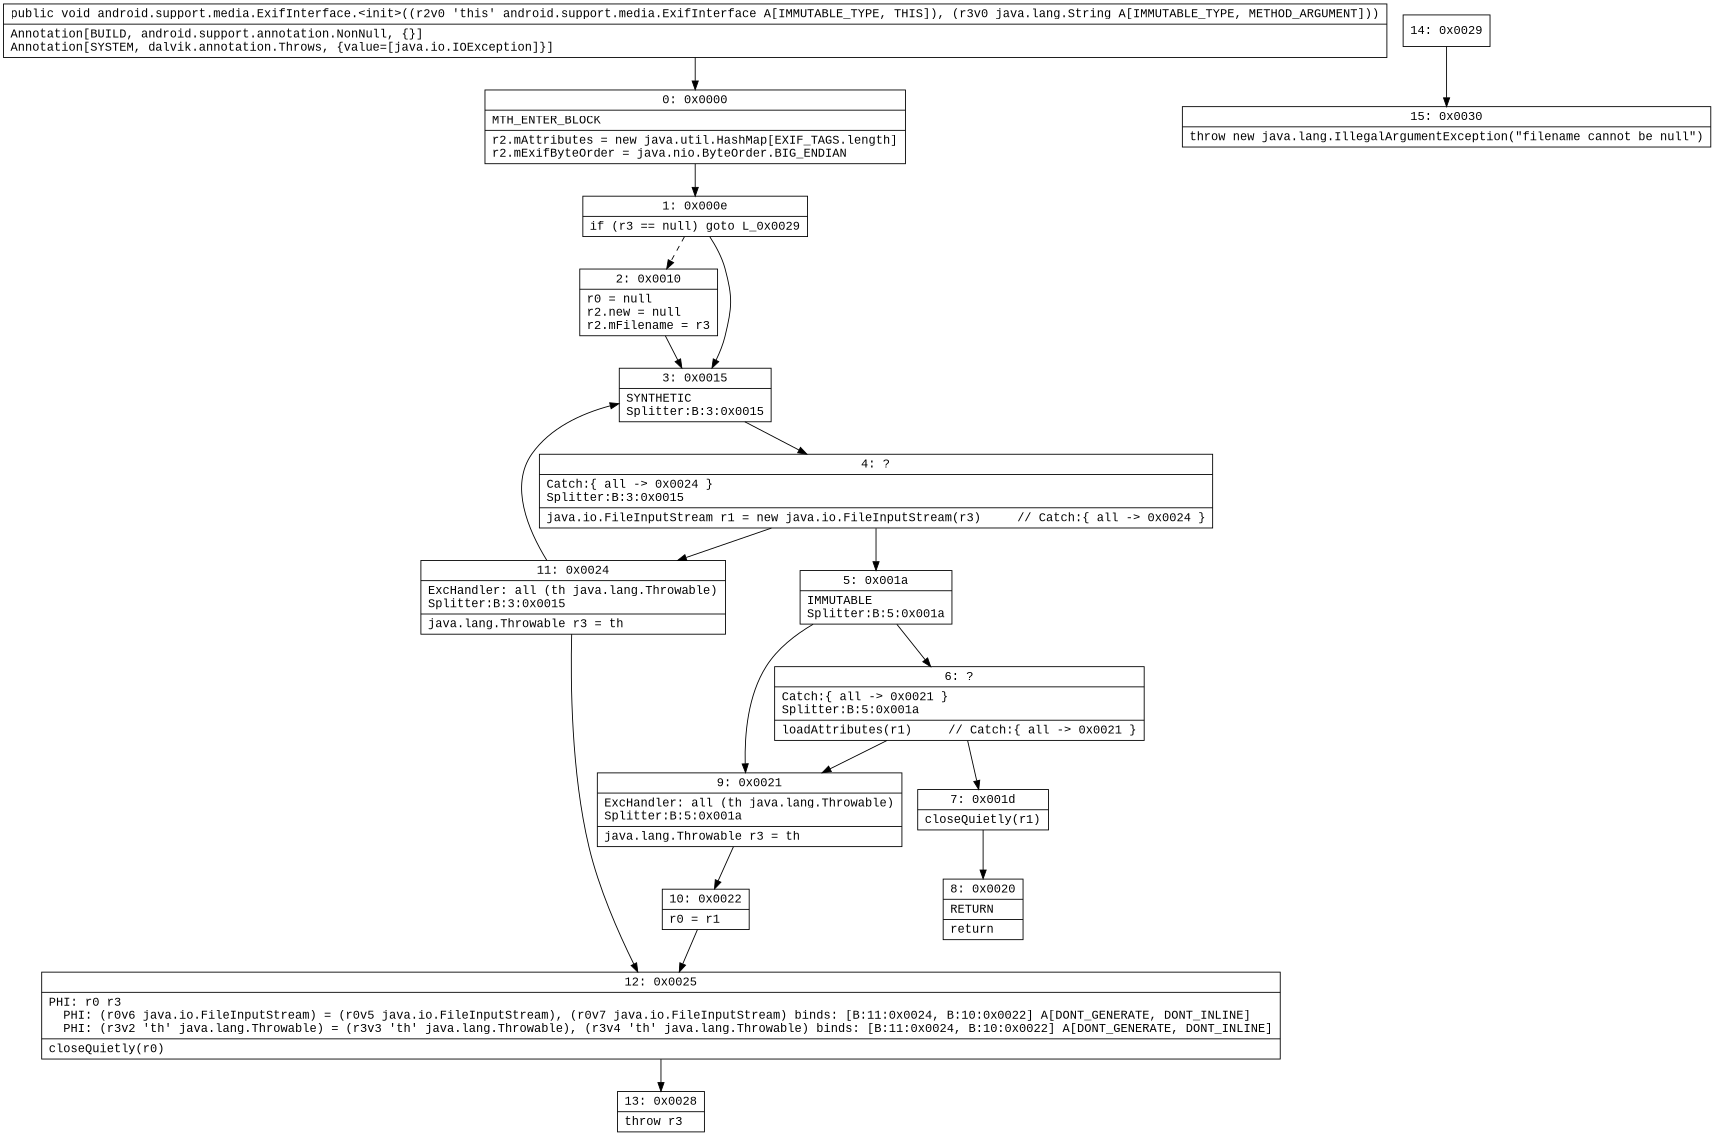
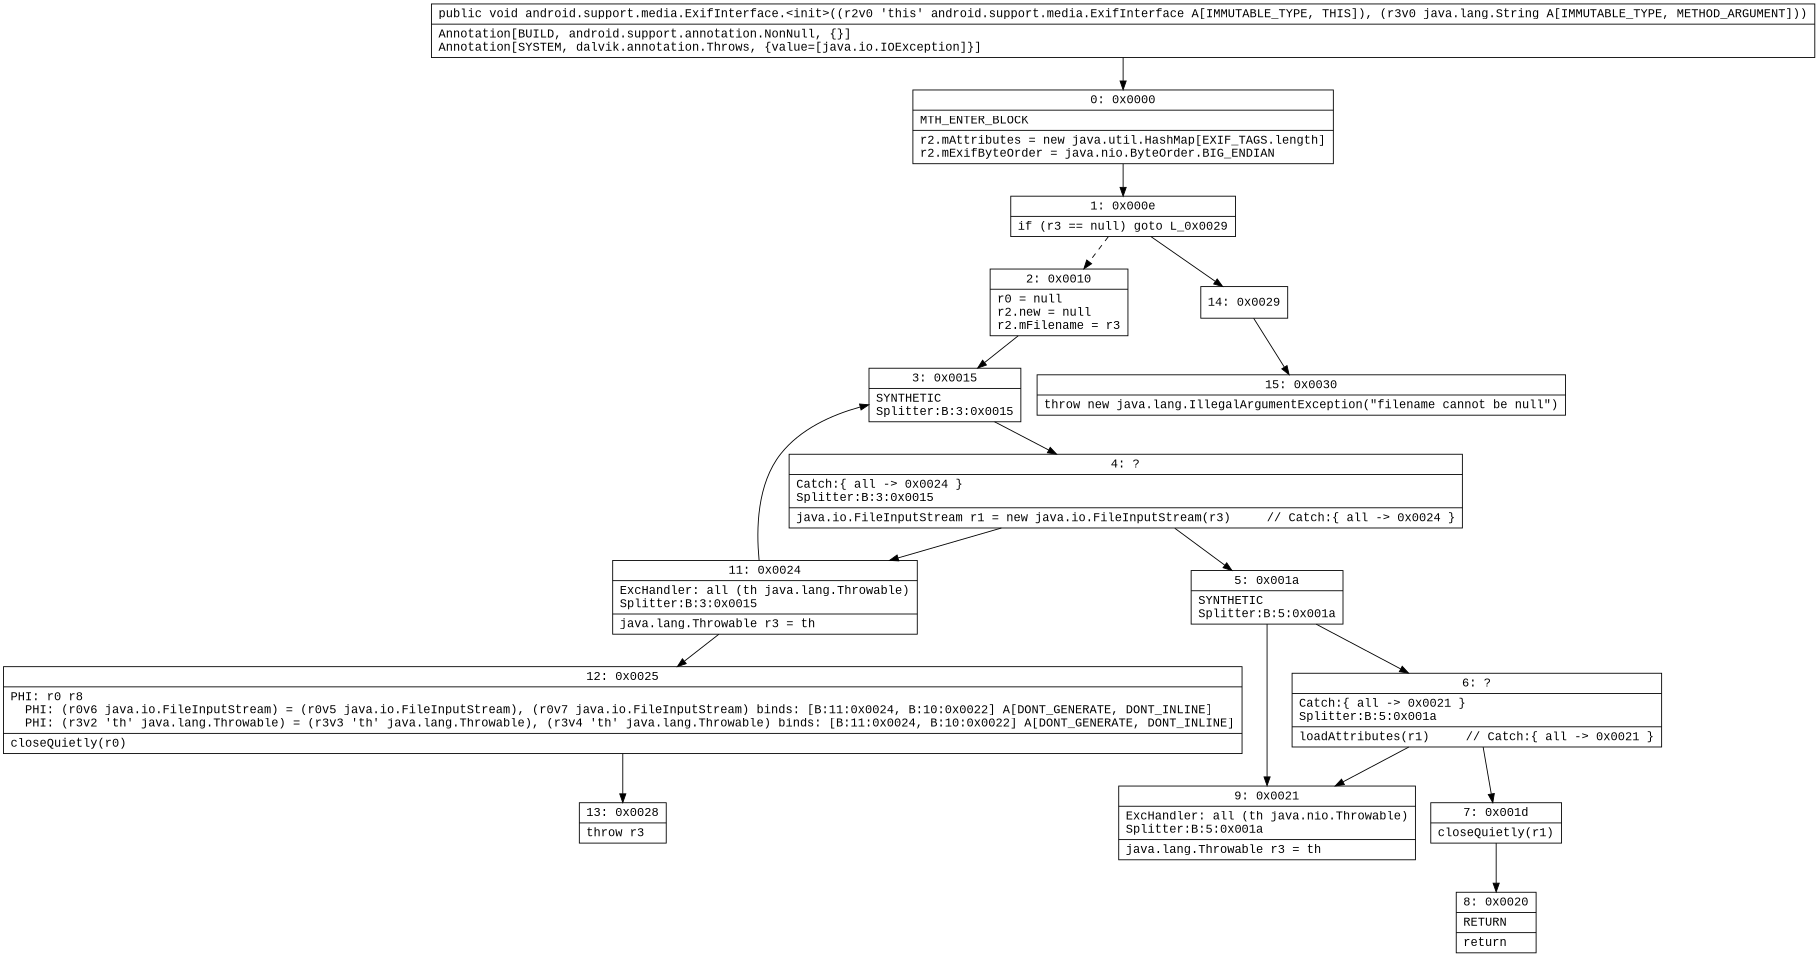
(730, 297) -> (1183, 259)
(840, 600) -> (1231, 600)
(750, 803) -> (1267, 816)
(706, 909) -> none
(89, 1002) -> (50, 697)
